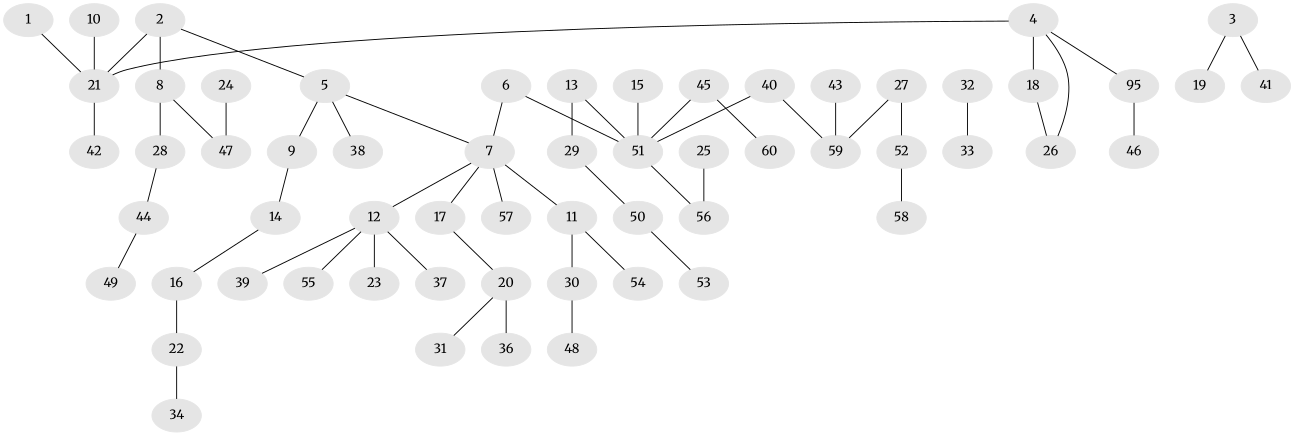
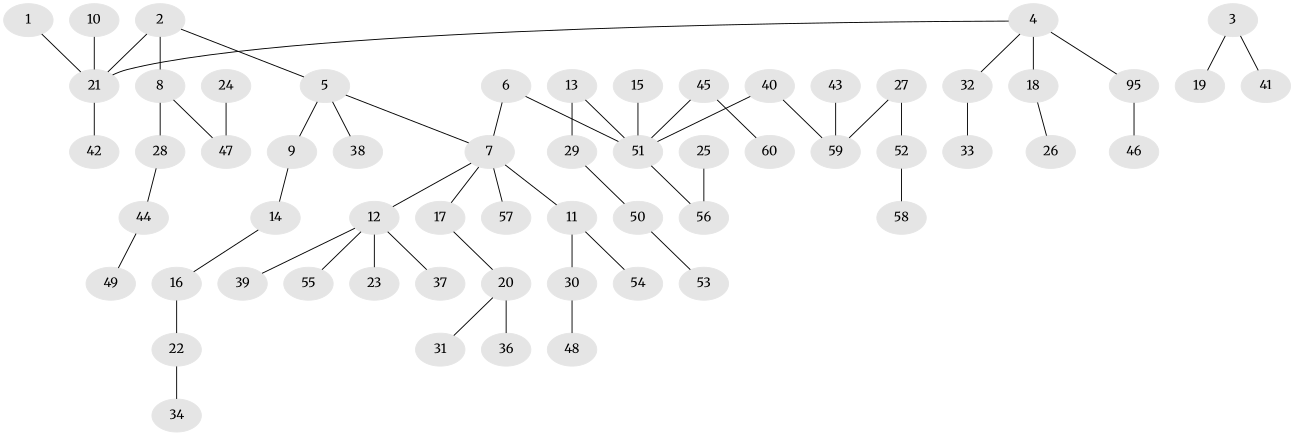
(1069, 83) -> (1000, 53)
